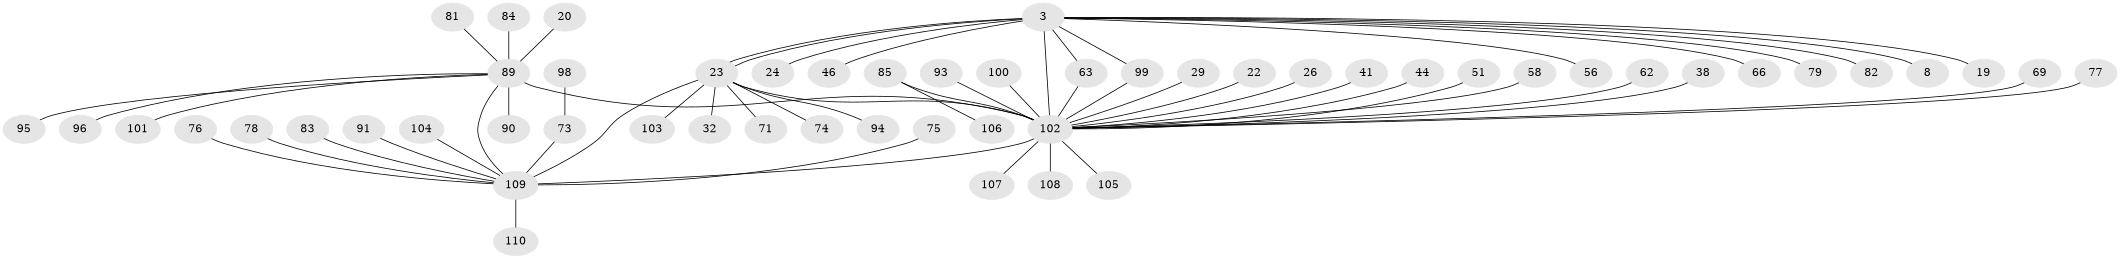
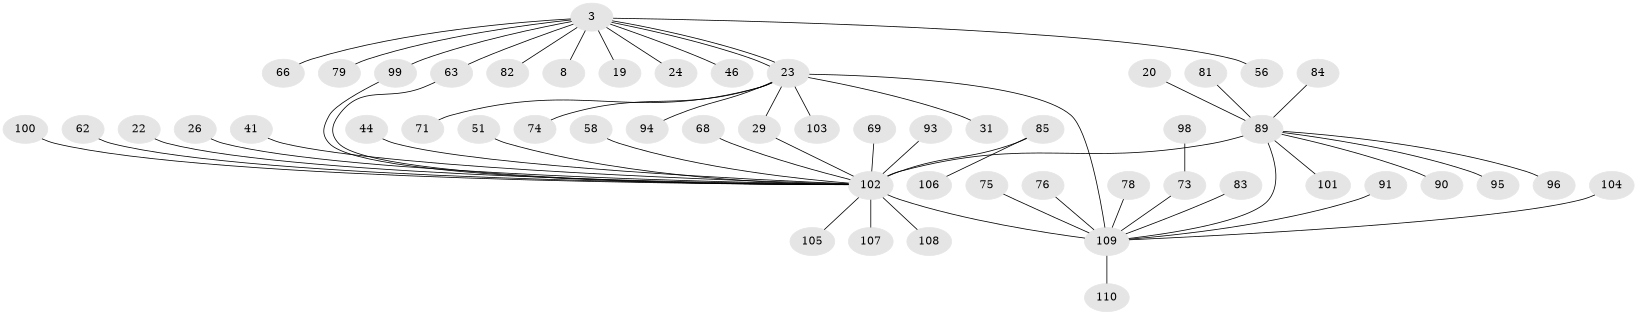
(1047, 73) -> none
(1703, 73) -> (703, 129)
(2096, 73) -> none
(883, 102) -> (774, 101)
(710, 129) -> (987, 129)
